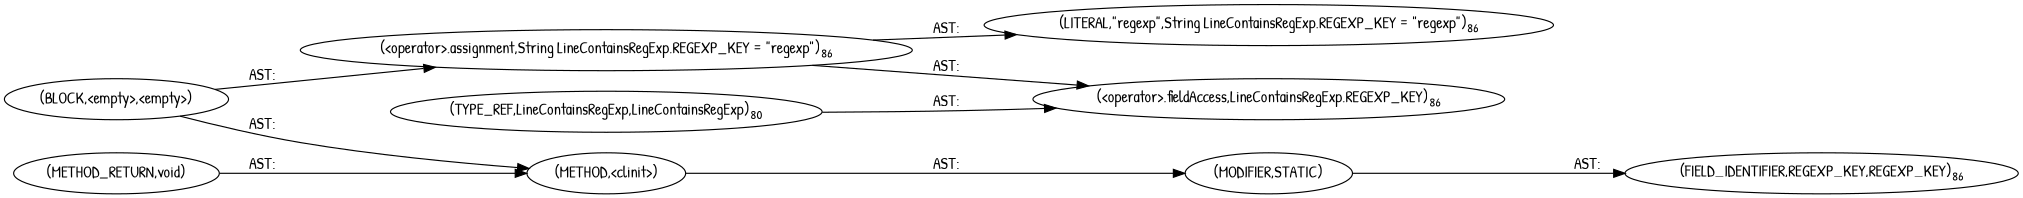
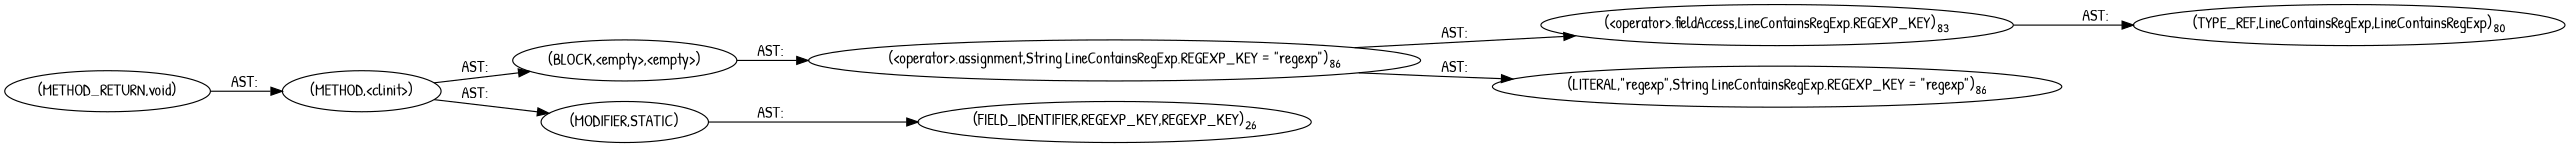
(1435, 97) -> (1944, 23)
(933, 111) -> (2068, 25)
(348, 150) -> (476, 78)
(1958, 172) -> (1251, 120)
